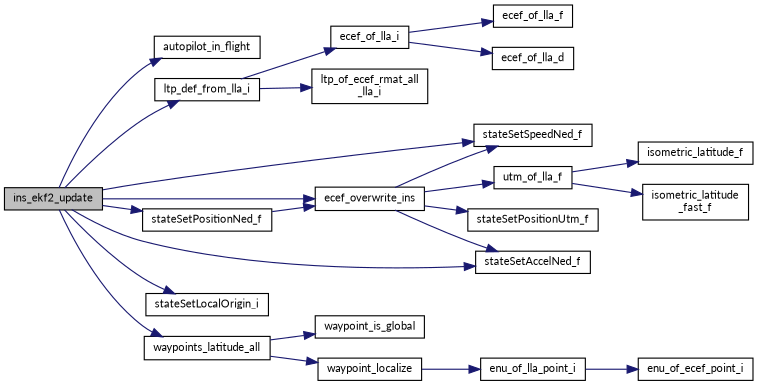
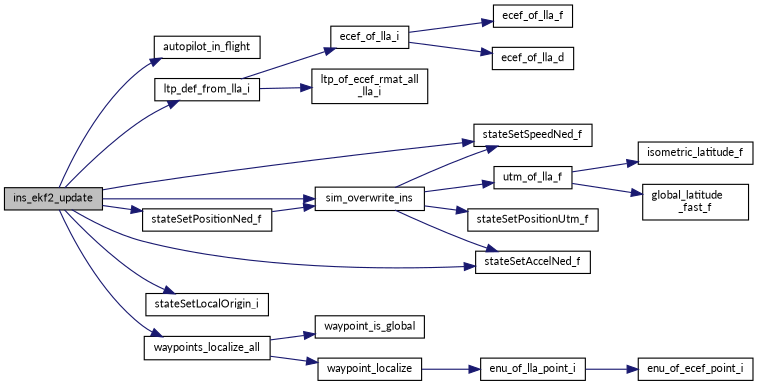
(370, 199) -> (370, 199)
(696, 202) -> (696, 202)
(207, 348) -> (207, 348)
